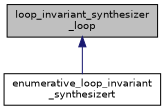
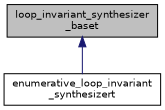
(82, 21) -> (82, 21)
